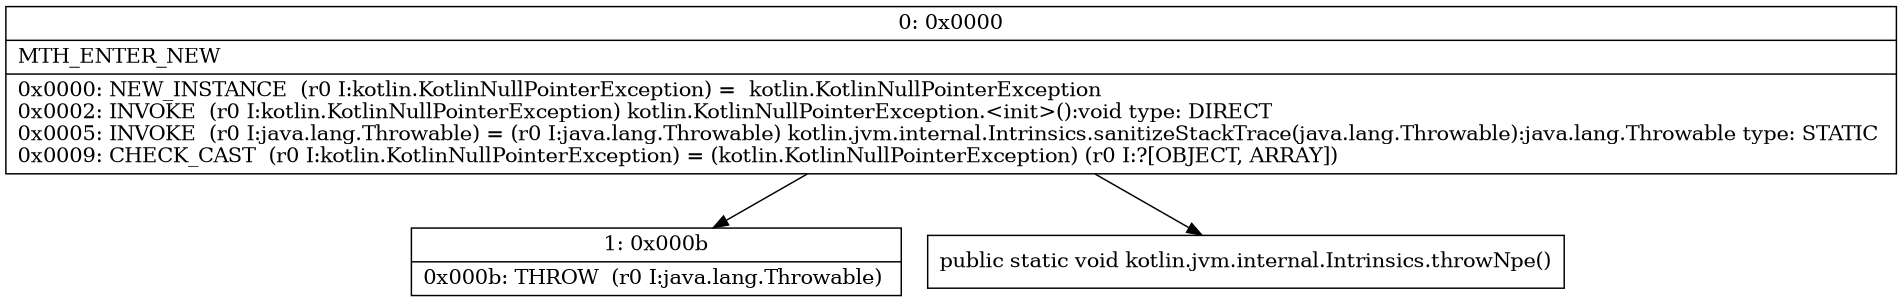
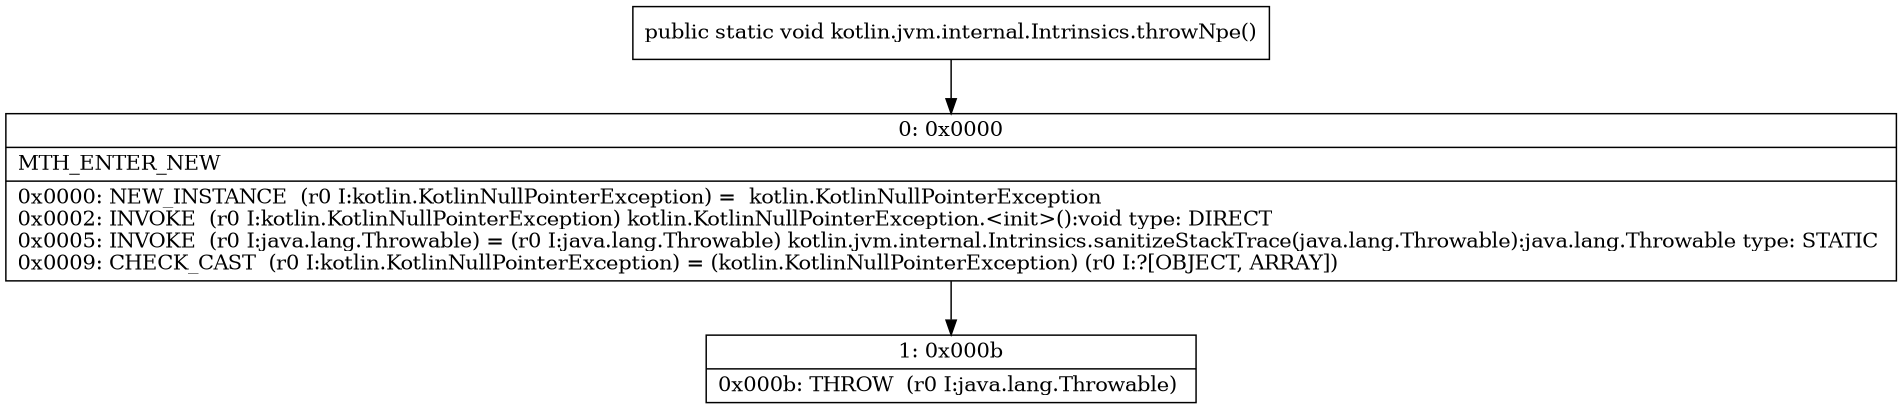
(1142, 201) -> (951, 79)
